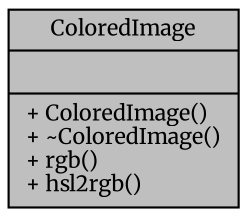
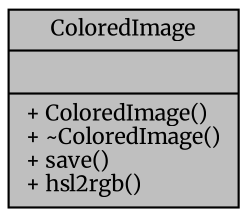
(62, 161) -> (69, 161)
